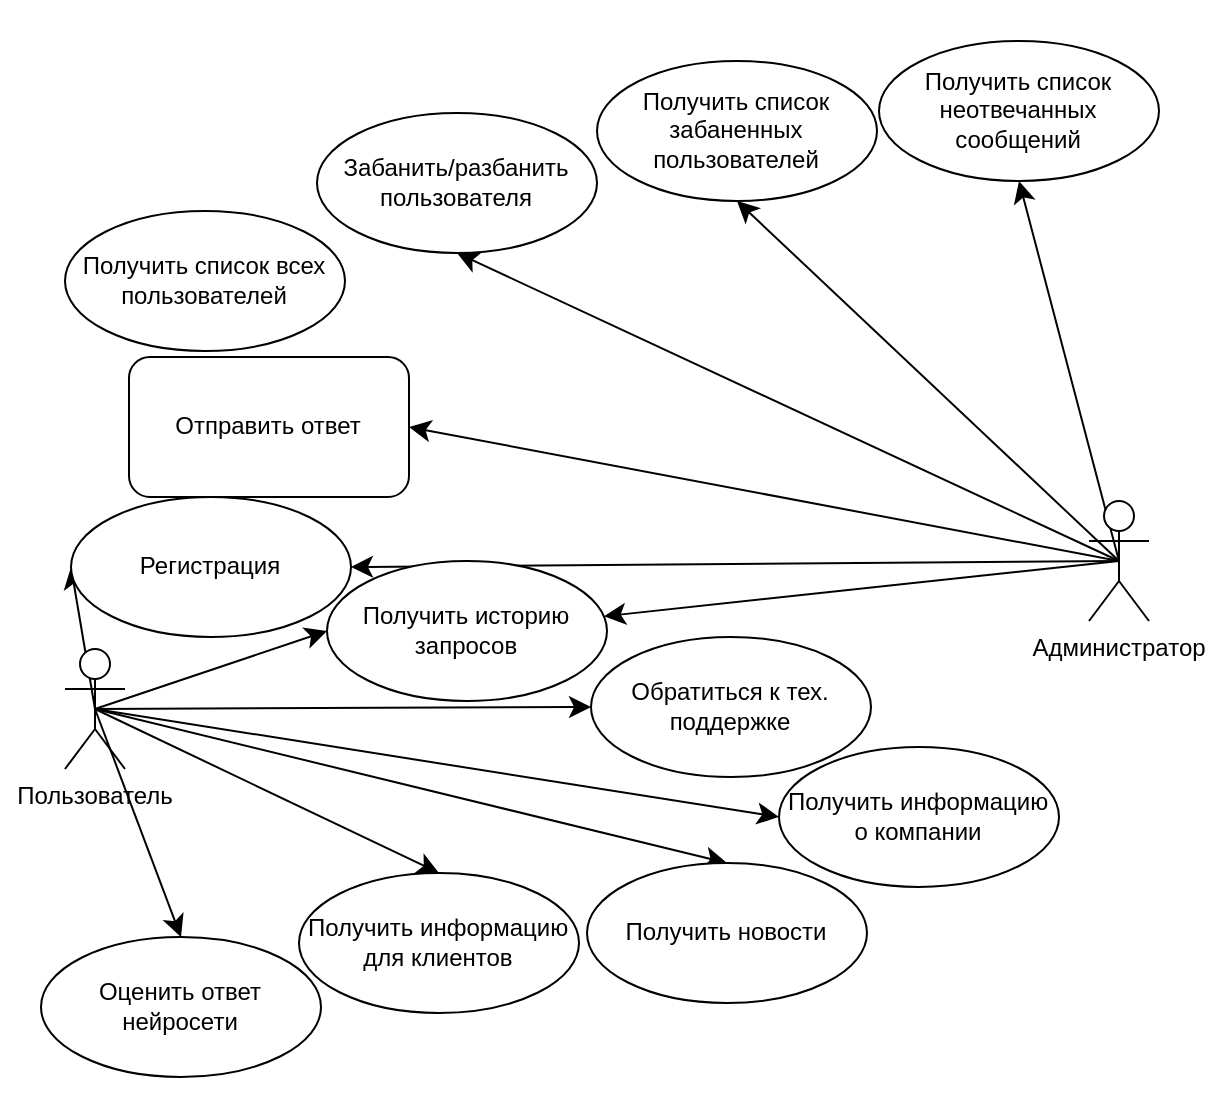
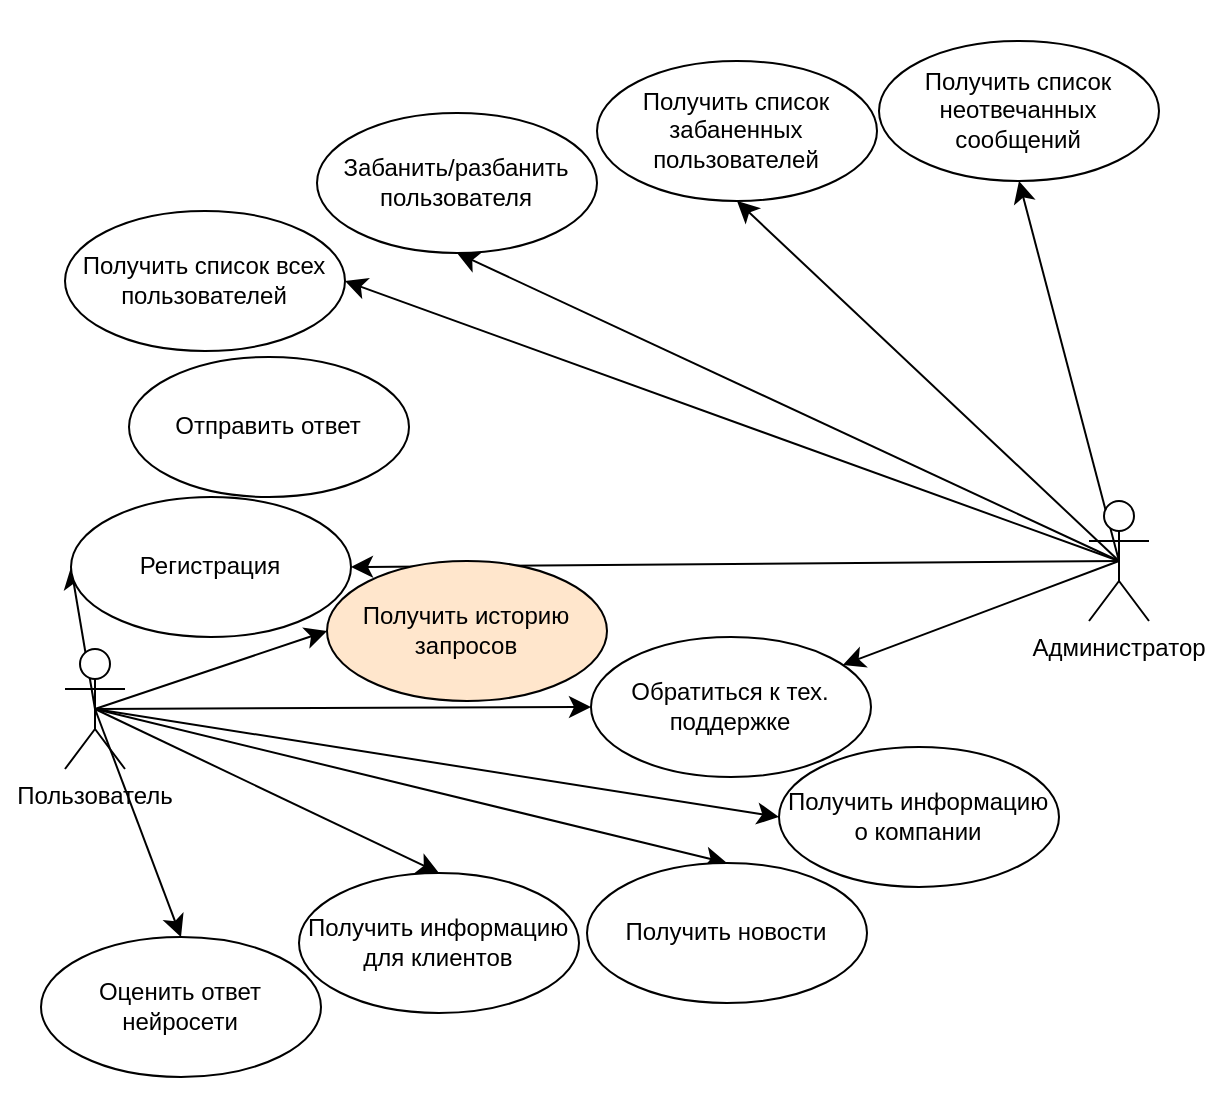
(269, 427) -> (269, 427)
(761, 493) -> (984, 612)
(857, 589) -> (727, 419)
(467, 631) -> (467, 631)
